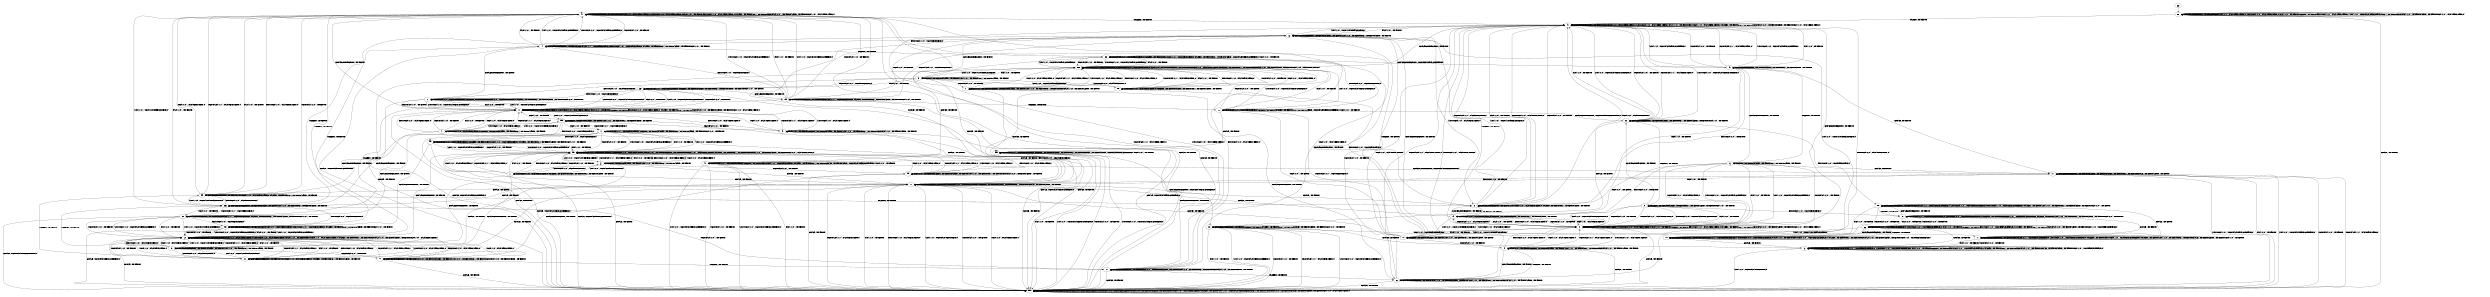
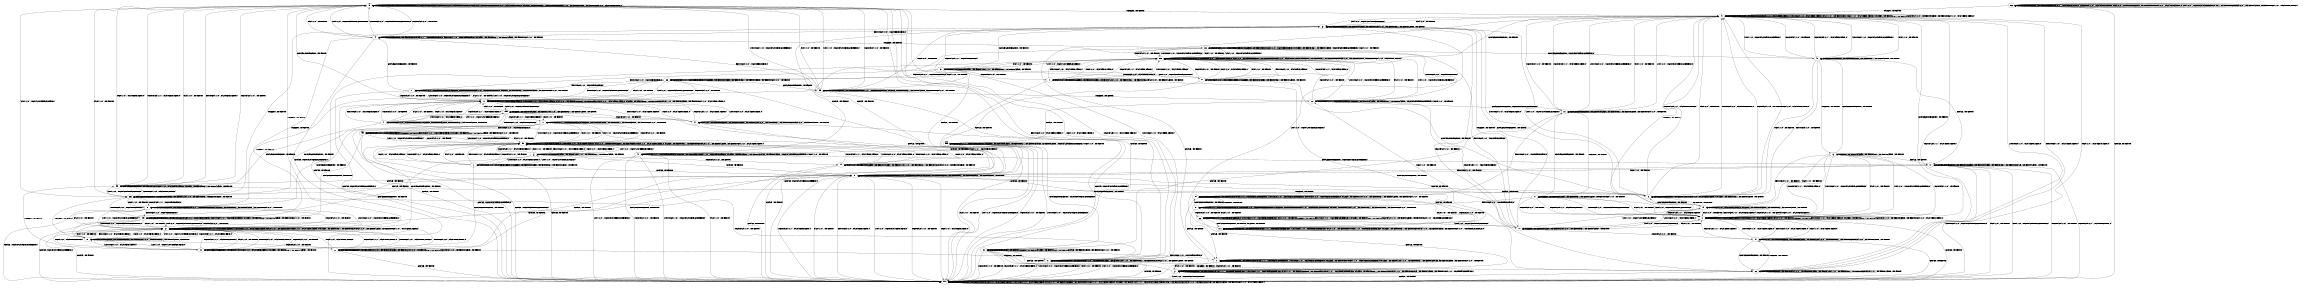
(2178, 6) -> none
(1429, 232) -> (1186, 255)
(1735, 243) -> none
